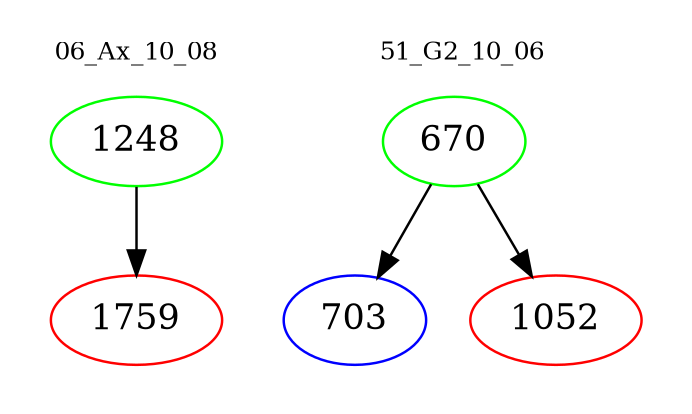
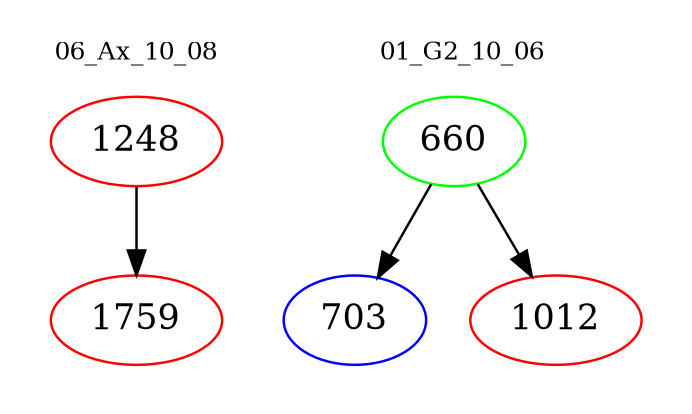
(463, 53) -> (463, 53)
(137, 141) -> (137, 141)
(454, 141) -> (454, 141)
(556, 320) -> (556, 320)
